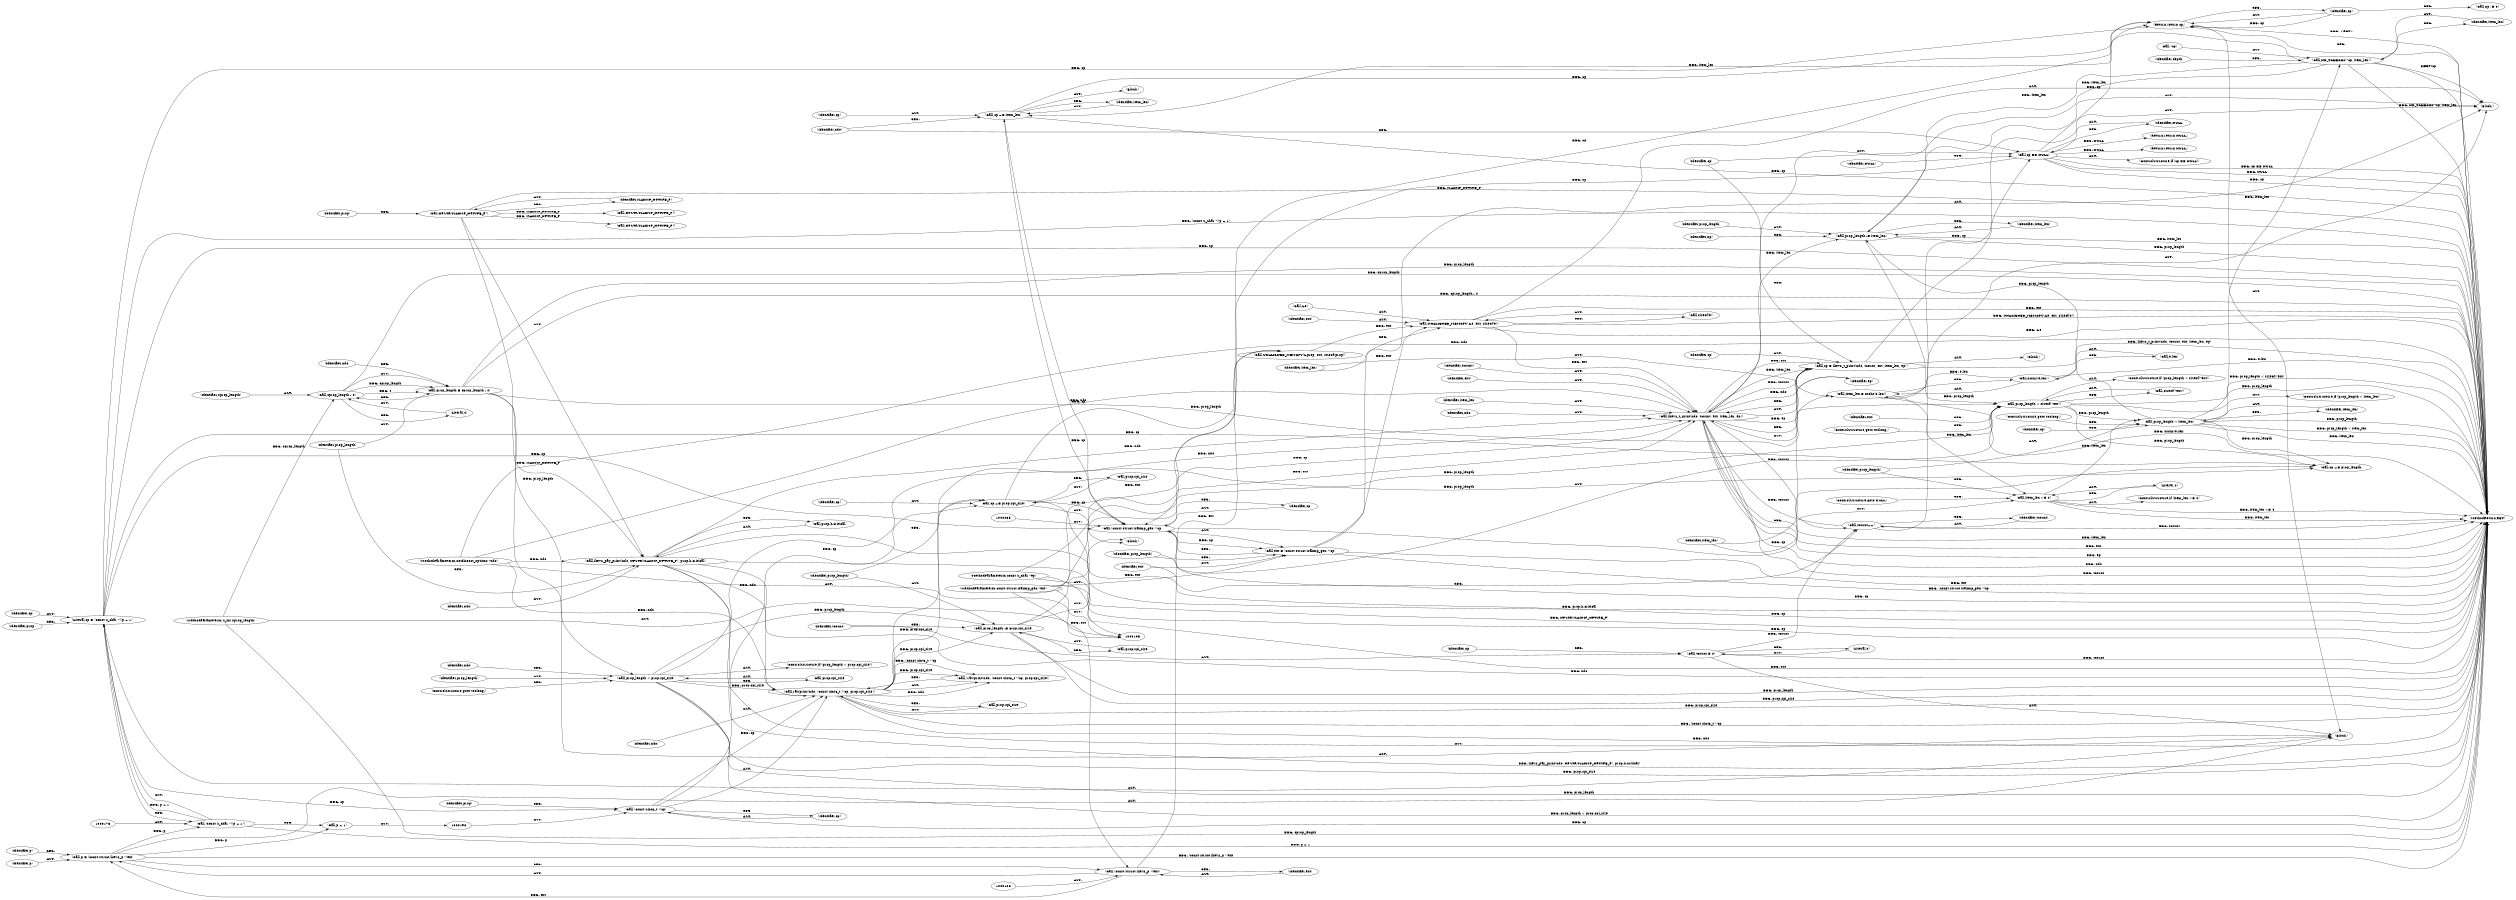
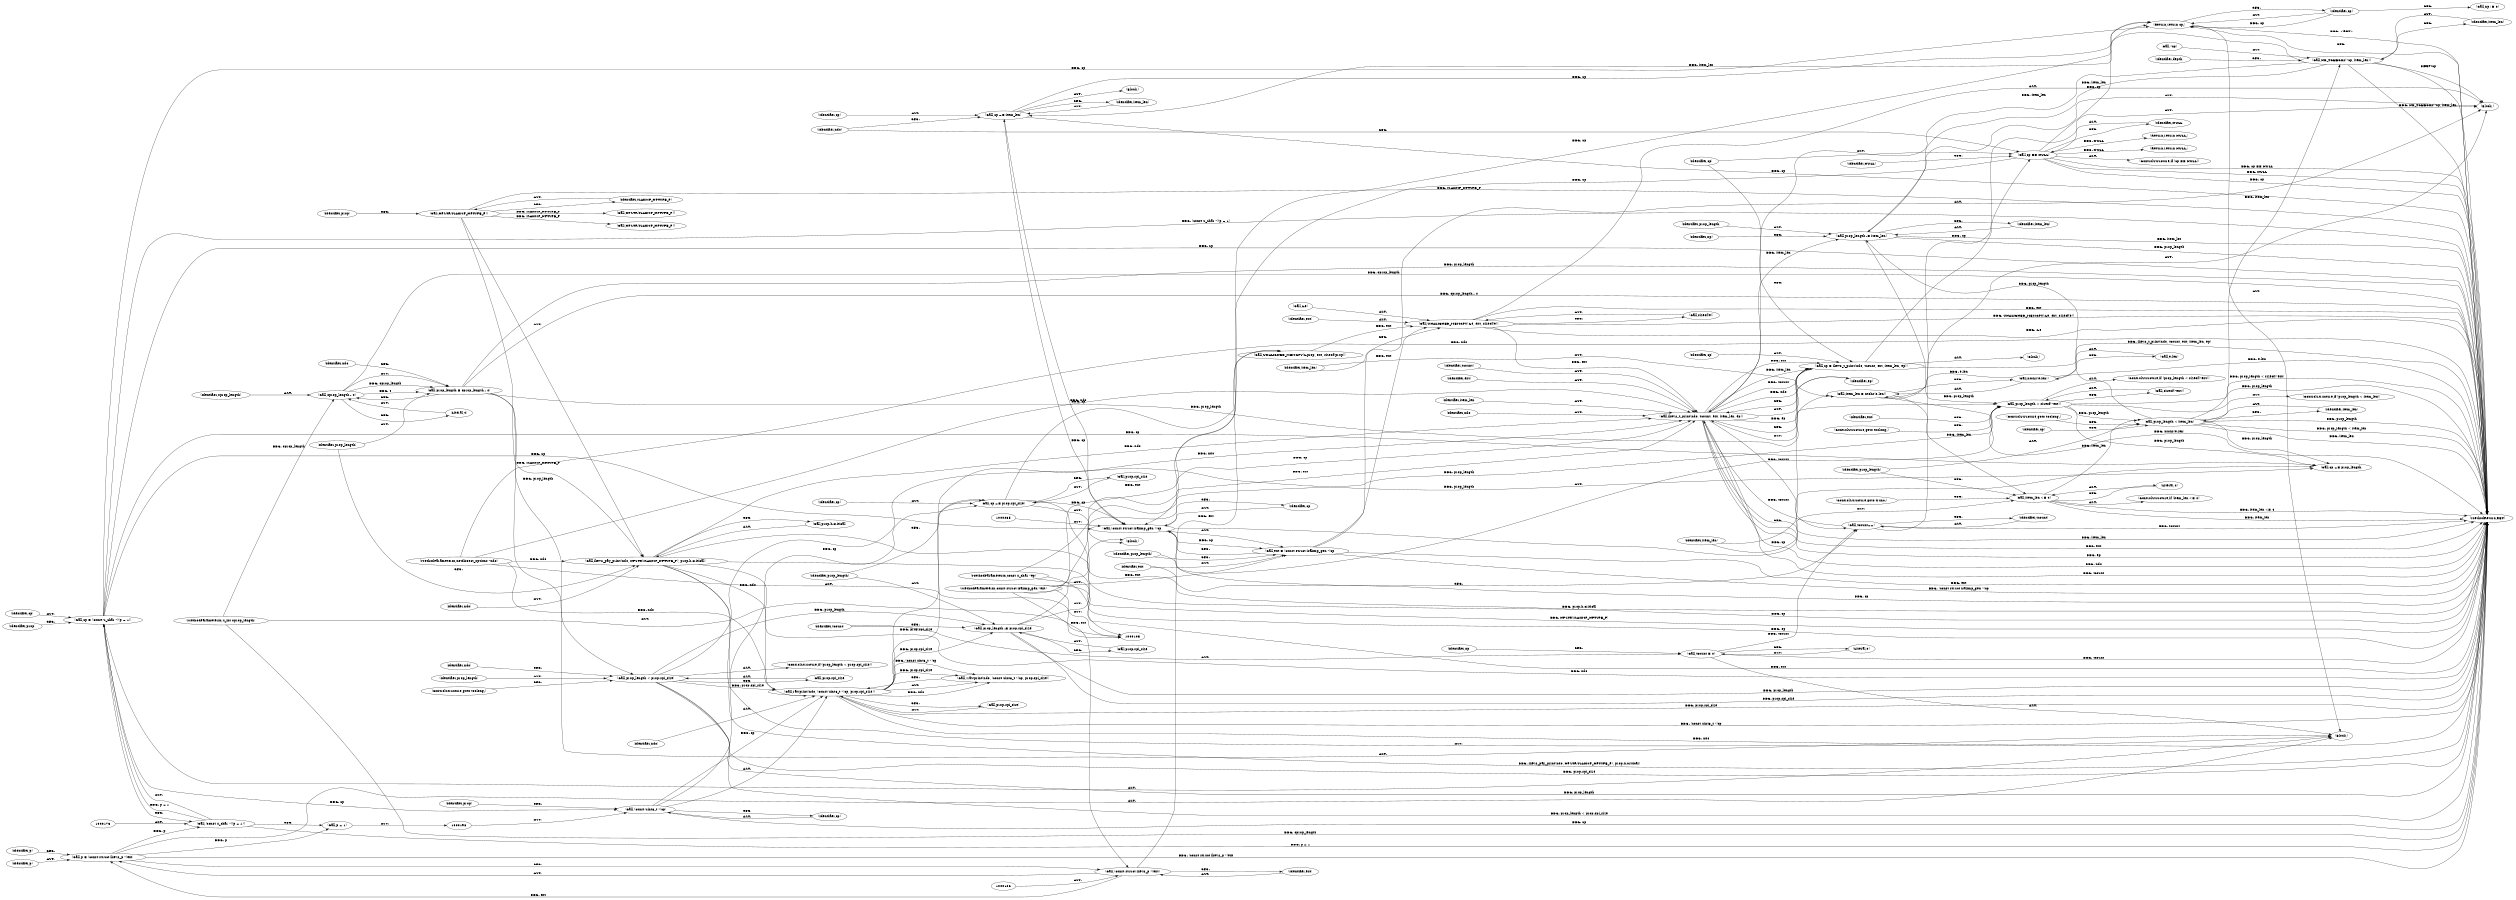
(103, 620) -> (103, 620)
